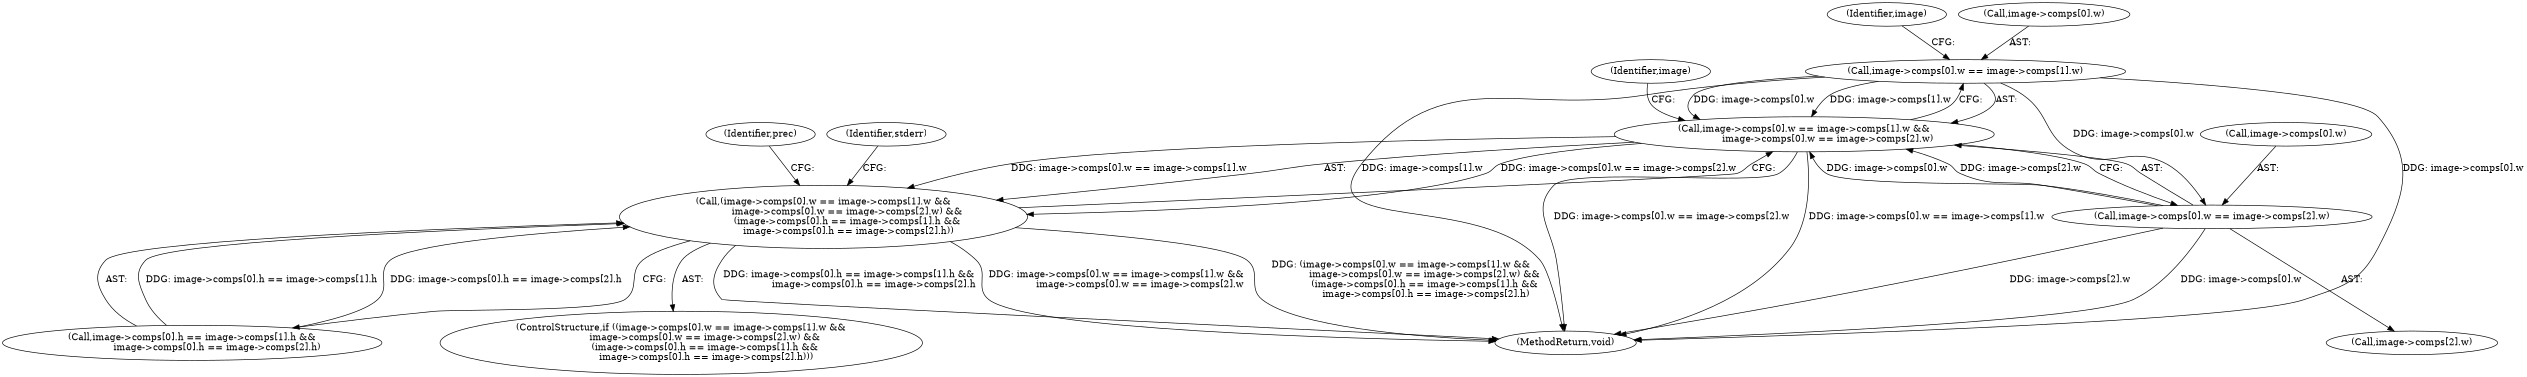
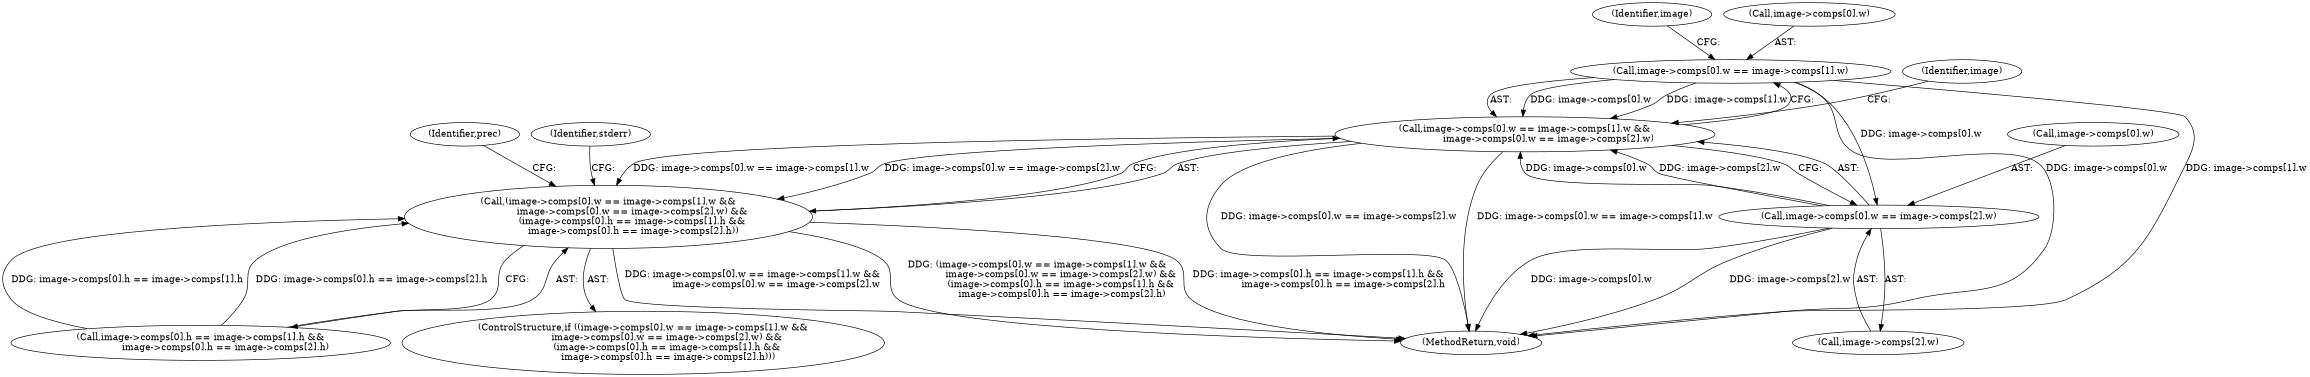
none -> (1854, 283)
